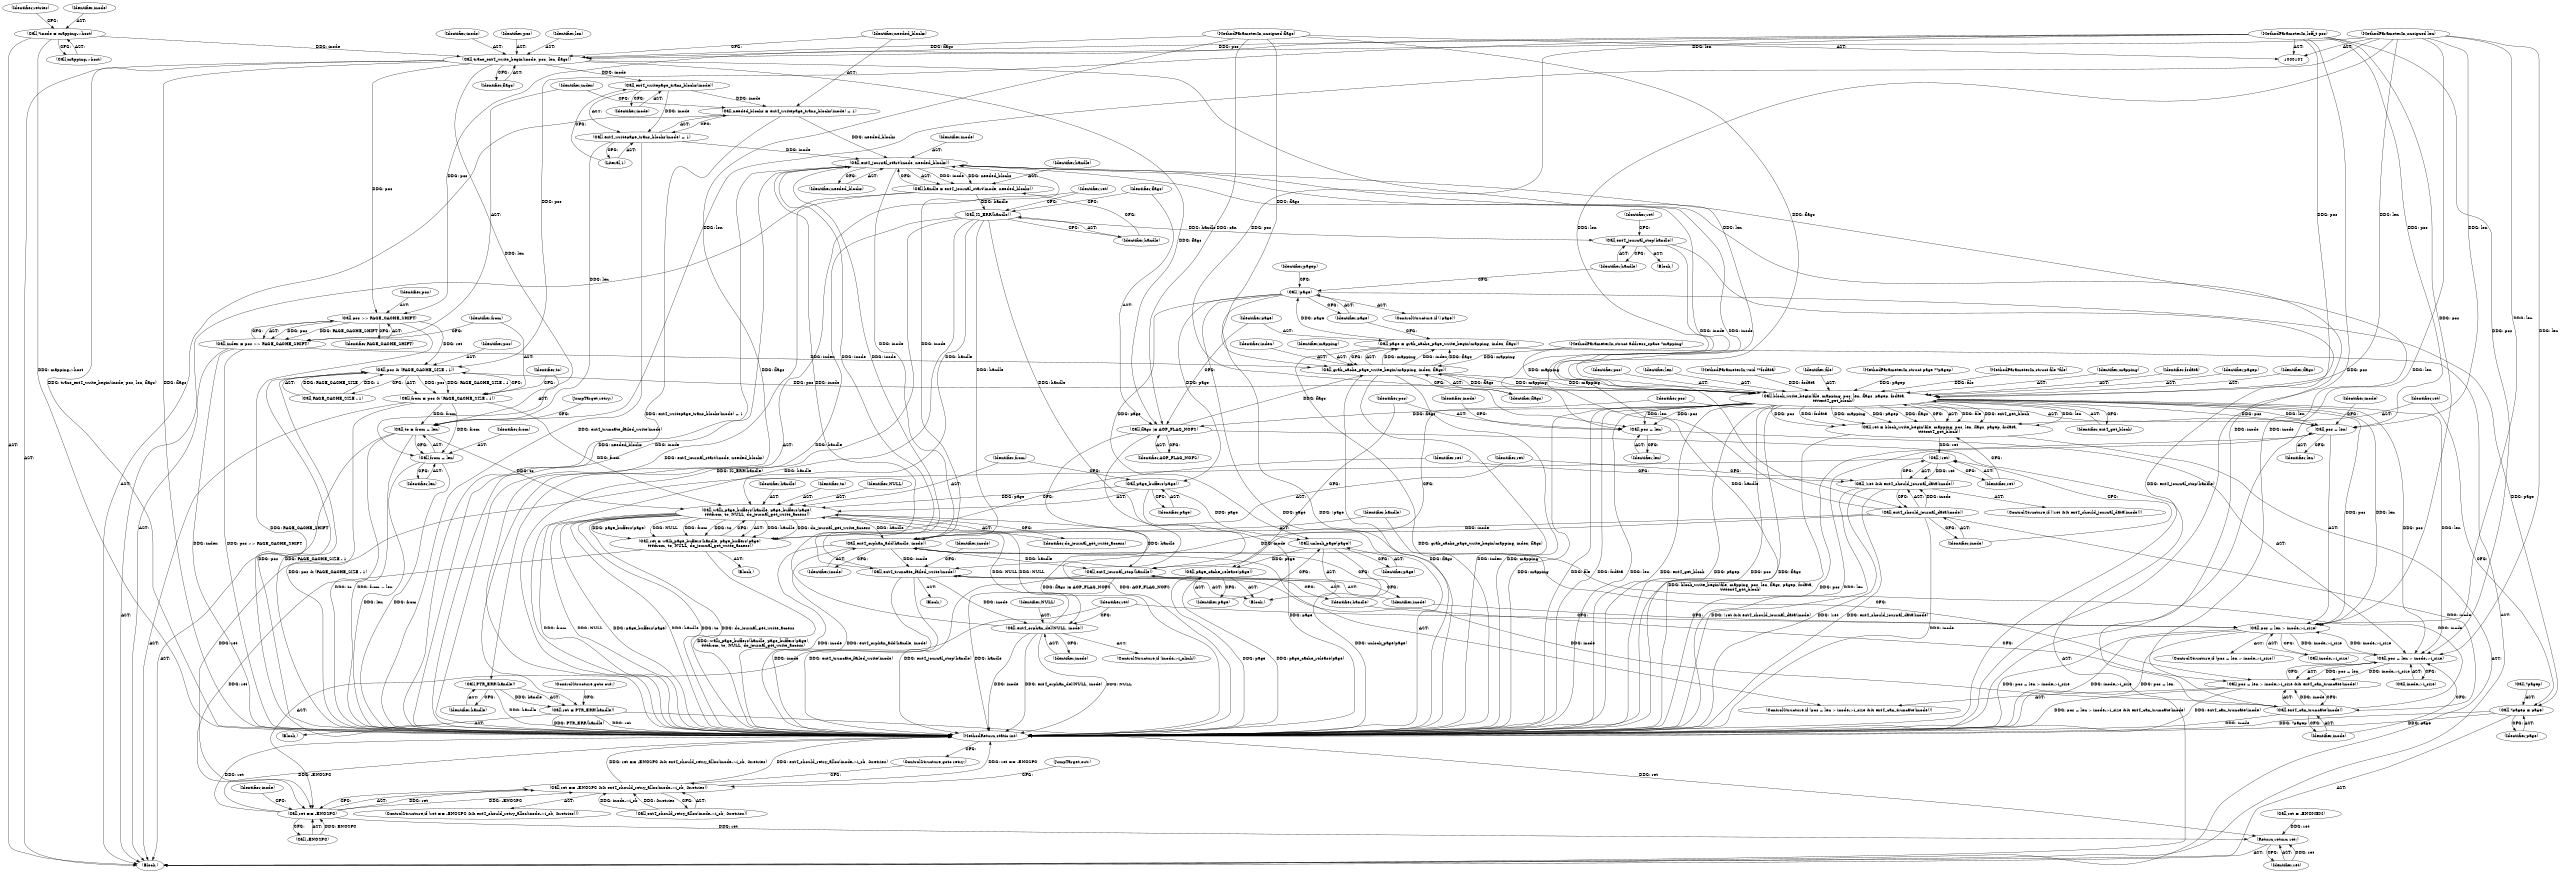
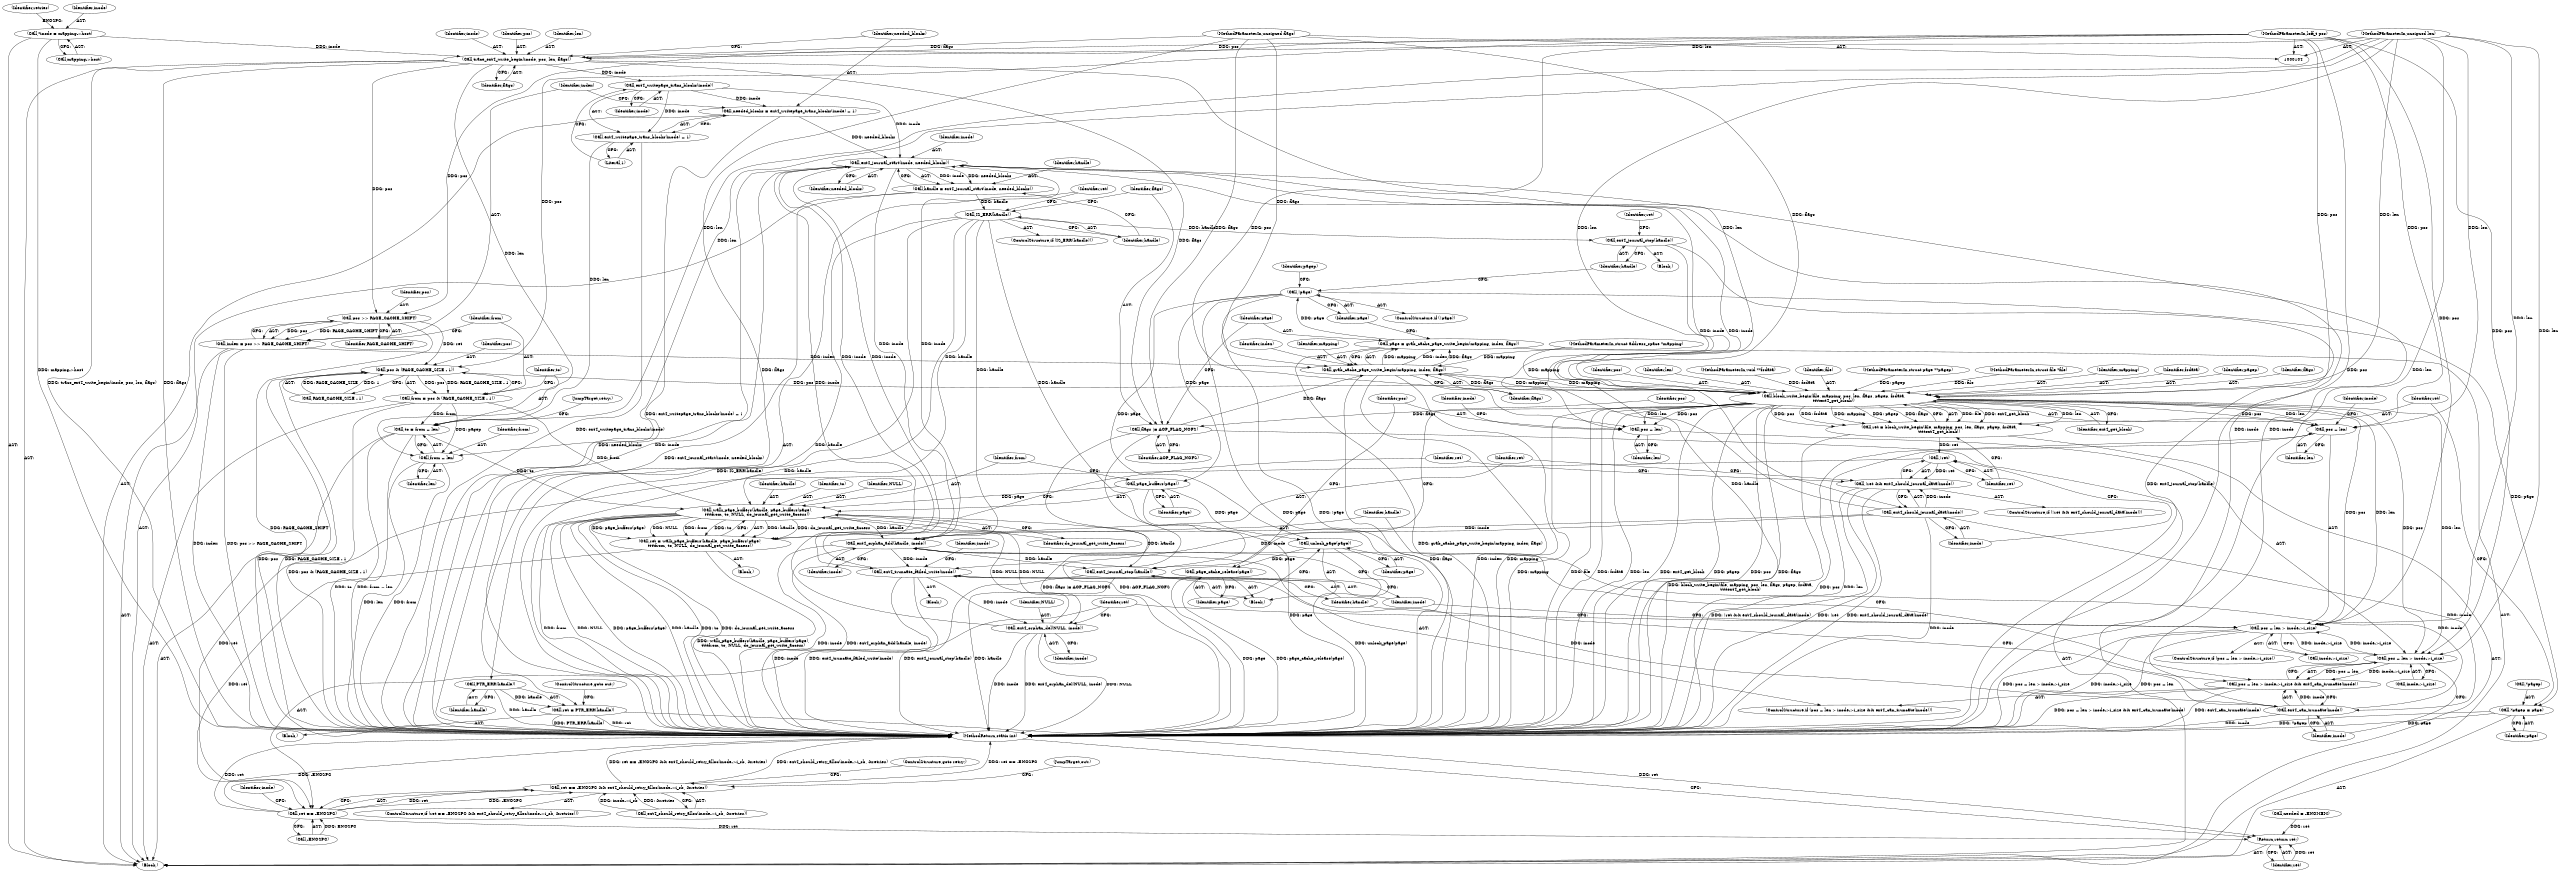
(53, 21) -> (53, 21)
none -> (1321, 107)
(769, 150) -> (830, 96)
(1227, 228) -> (1227, 228)
none -> (1052, 241)
(468, 430) -> (468, 430)
(620, 430) -> (620, 430)
(1156, 659) -> none
(964, 749) -> (1635, 788)
(2301, 814) -> (2301, 814)
